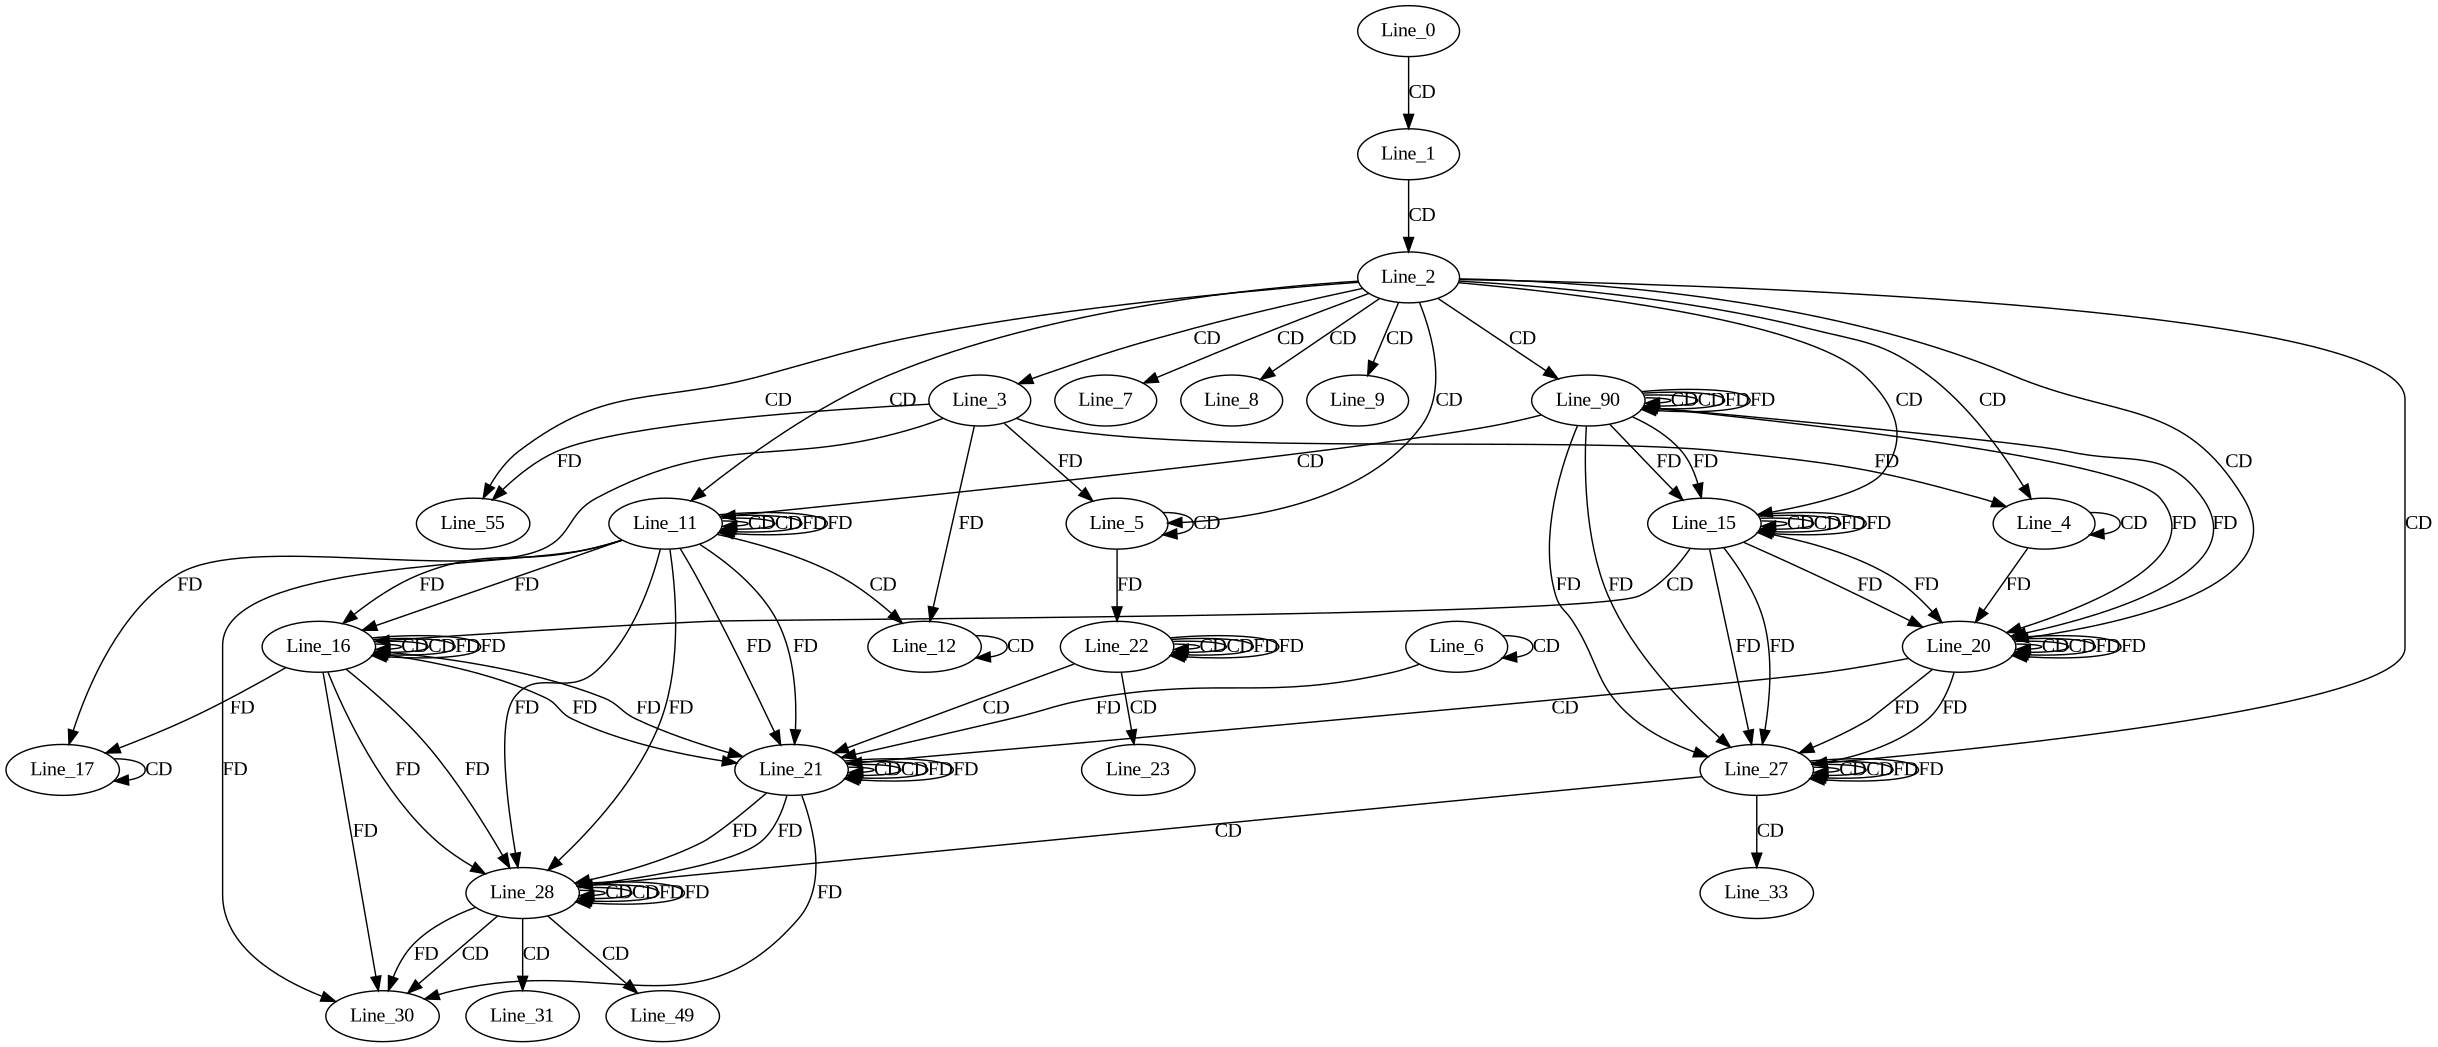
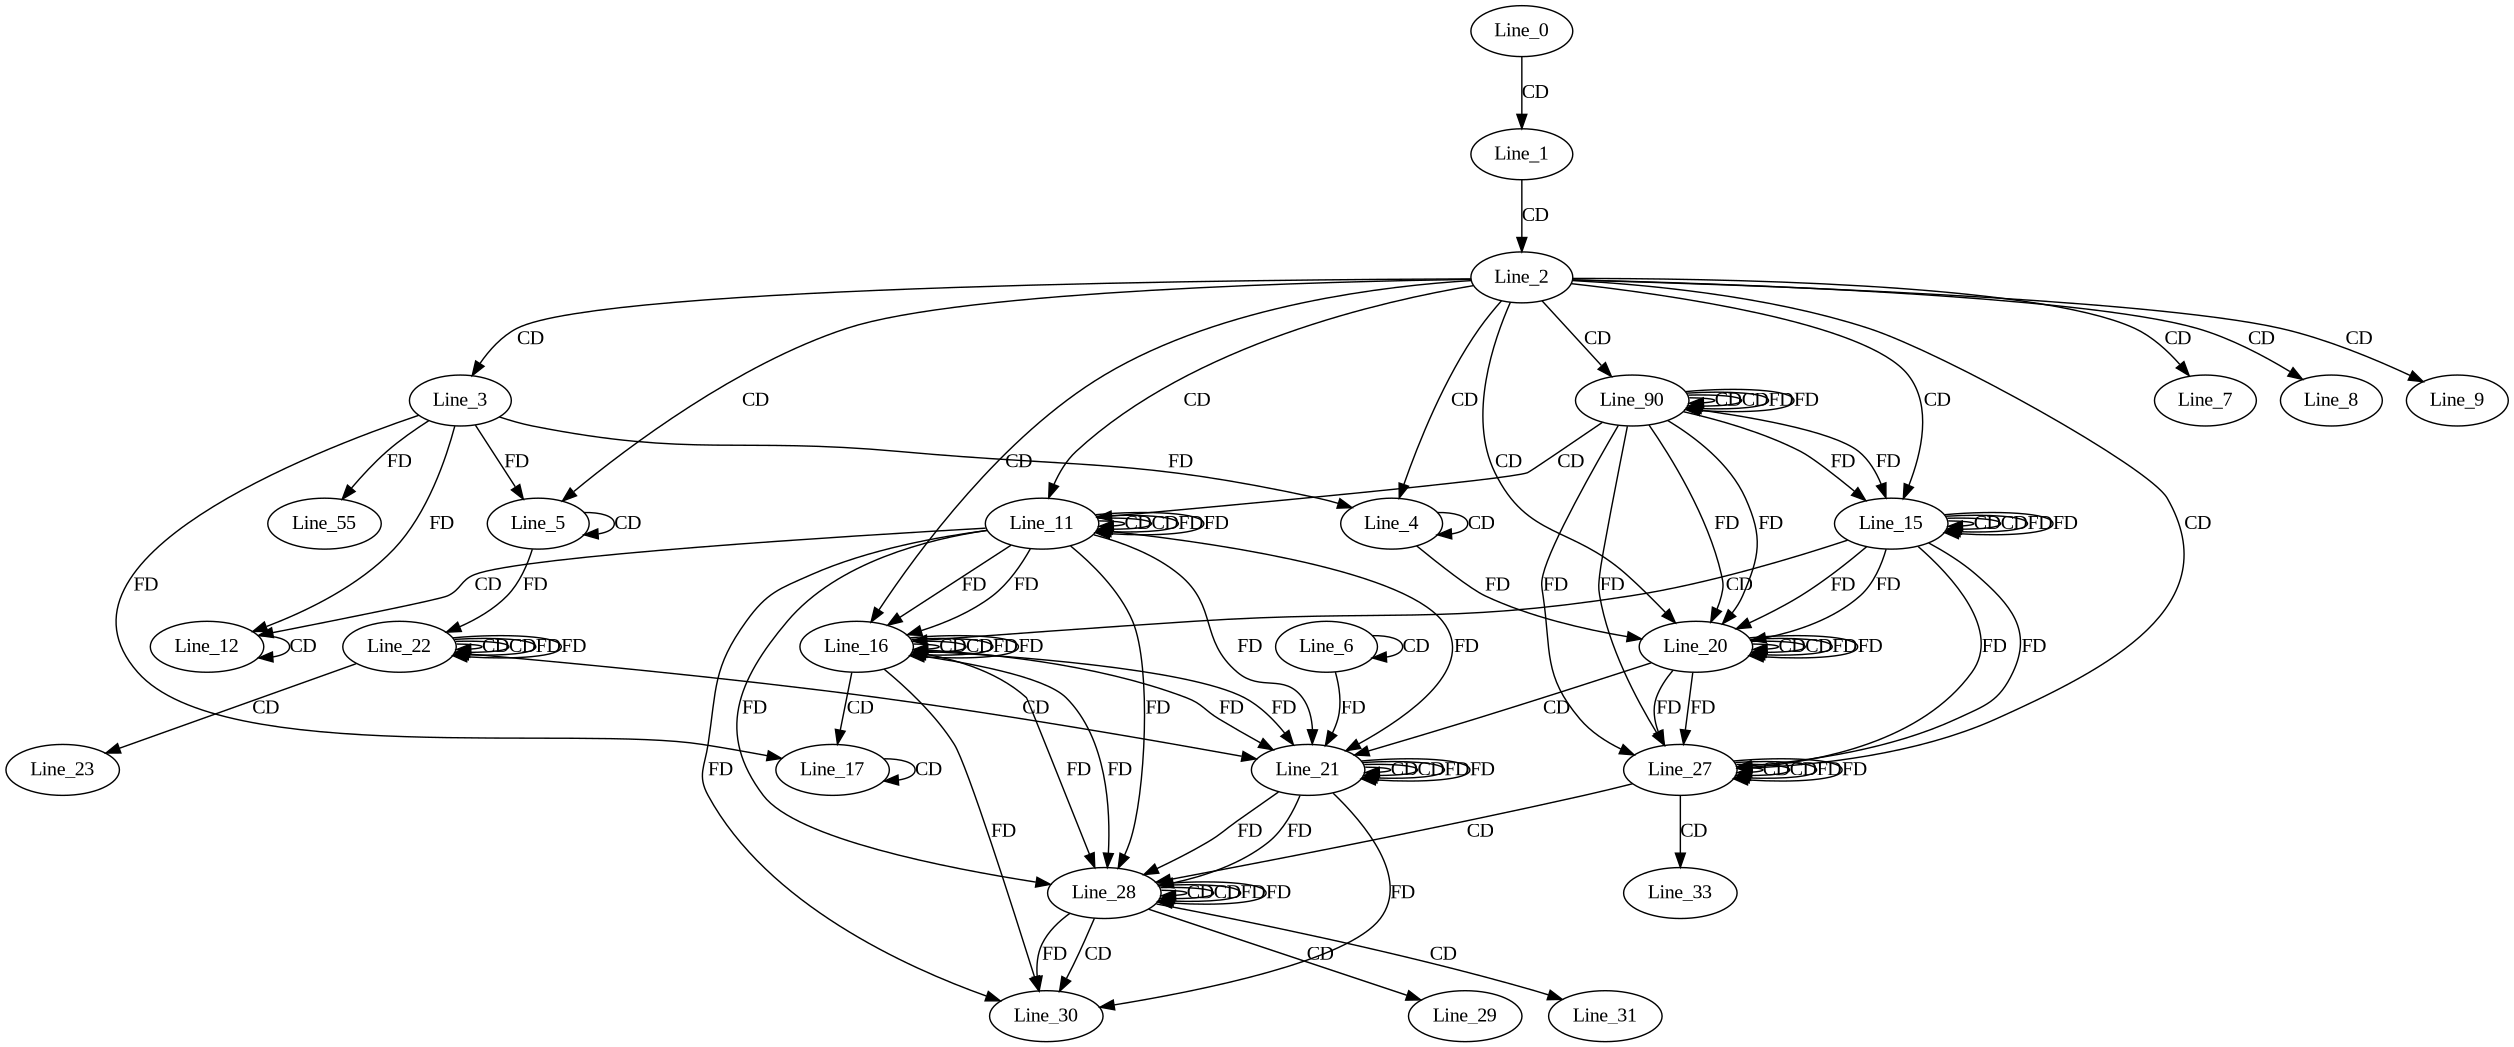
(908, 338) -> (1128, 363)
(242, 708) -> (860, 708)
(663, 1016) -> (1465, 1016)
